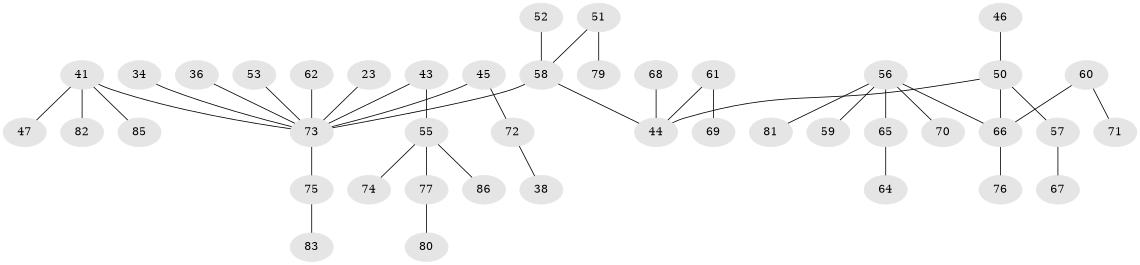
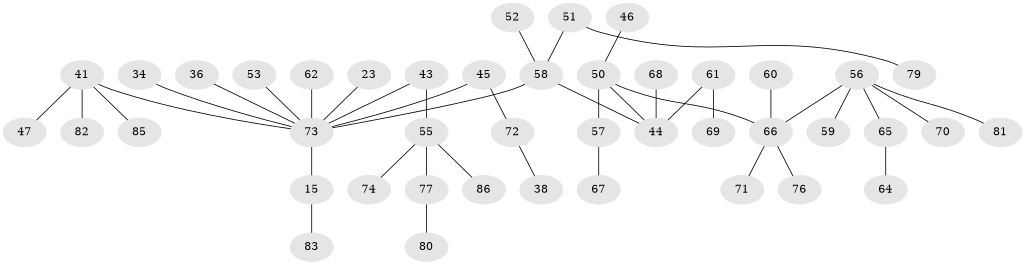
(1101, 104) -> (757, 161)
(312, 190) -> (312, 190)
